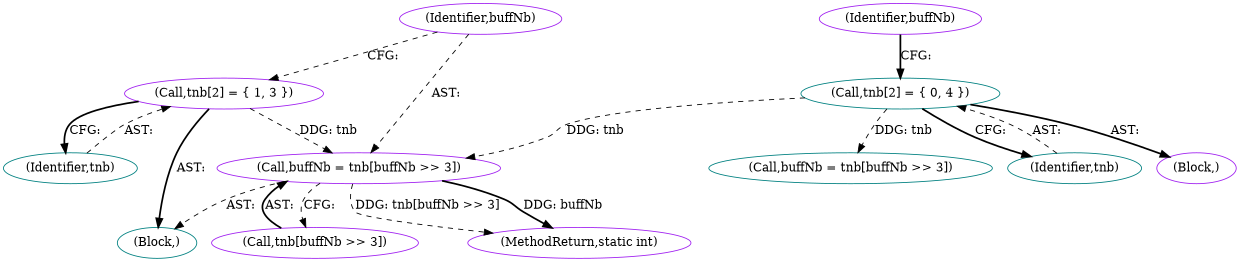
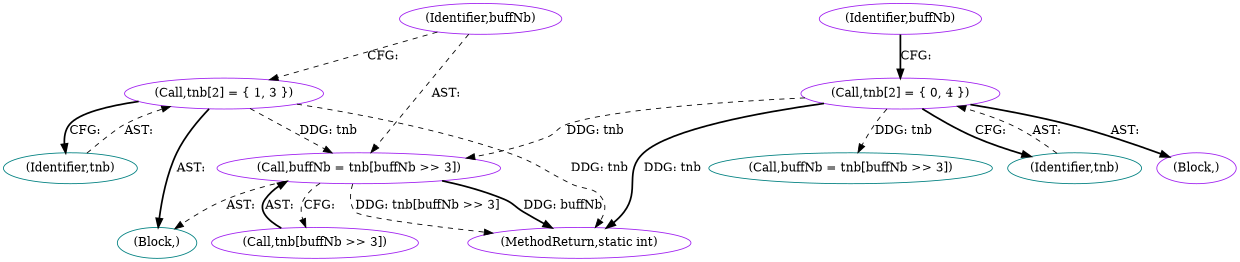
(900, 94) -> (900, 94)
none -> (693, 130)
none -> (466, 140)
